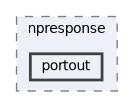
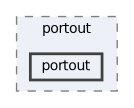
(67, 30) -> (67, 30)
